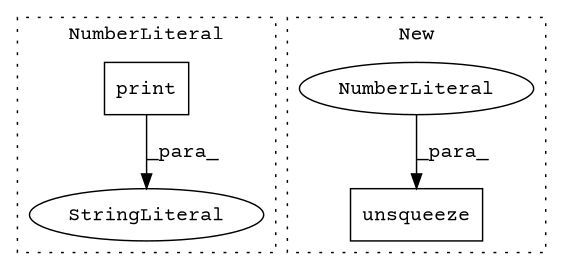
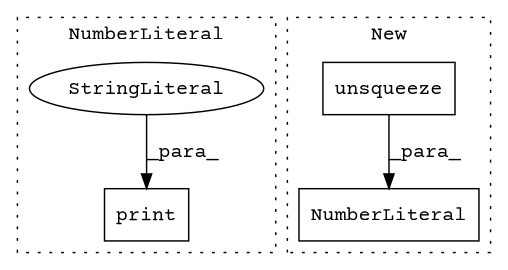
(417, 89) -> (389, 215)
(147, 144) -> (147, 144)
(417, 144) -> (389, 144)
